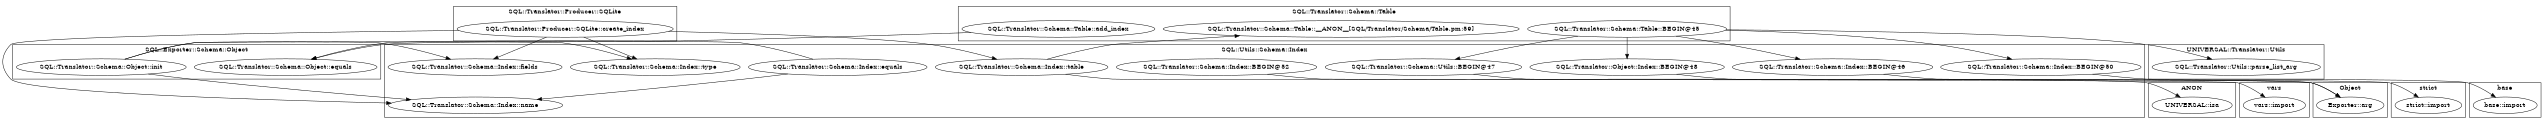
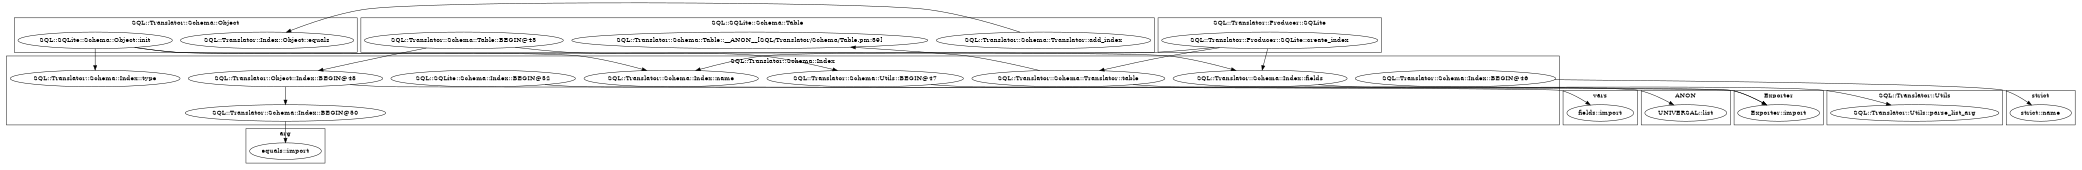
(1344, 12) -> (758, 23)
(1058, 29) -> (1044, 40)
(1968, 34) -> (1731, 87)
(1867, 37) -> (285, 93)
(609, 48) -> none
(1745, 48) -> none
(197, 50) -> (186, 23)
(1265, 50) -> (783, 61)
(2236, 50) -> (1915, 96)
(101, 67) -> (95, 40)
(286, 67) -> (267, 40)
(838, 67) -> none
(1022, 67) -> (1068, 78)
(1217, 67) -> (483, 78)
(2350, 88) -> (1779, 96)
(2505, 88) -> (285, 134)
(2192, 105) -> (1686, 113)
(2274, 105) -> (1600, 113)
(2350, 105) -> (1779, 113)
(2428, 105) -> (2041, 113)
(2505, 105) -> (285, 151)
